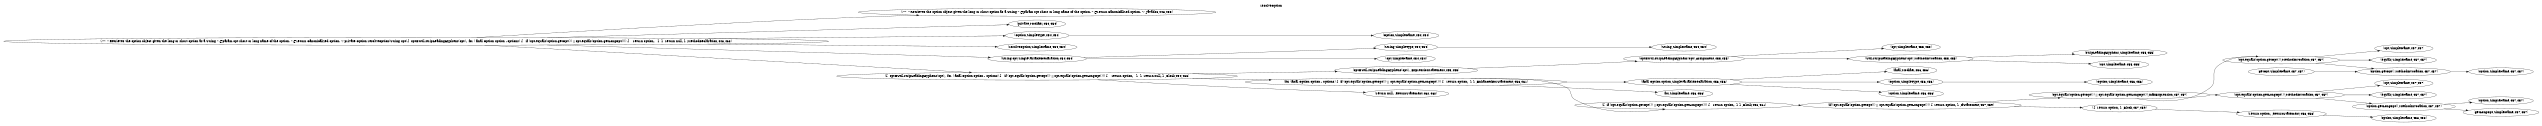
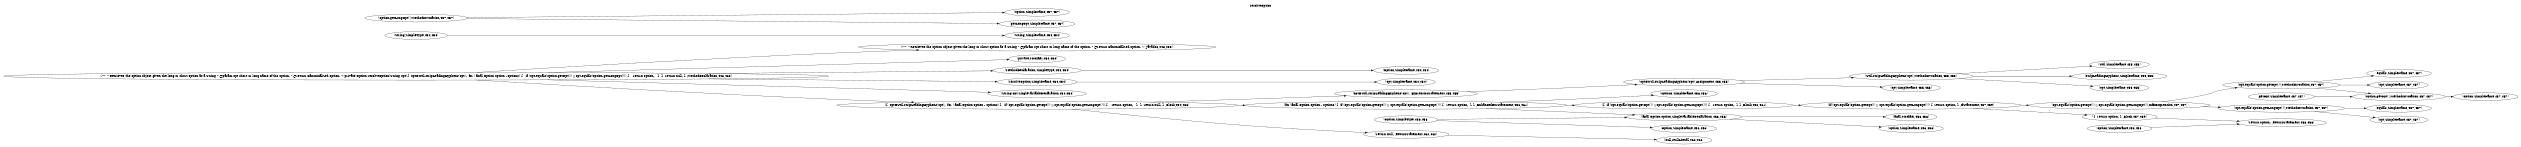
(1037, 36) -> (1037, 70)
(1229, 53) -> none
(1231, 59) -> (1226, 82)
none -> (2120, 65)
(1809, 82) -> (1531, 118)
(1684, 94) -> (1684, 94)
(2343, 101) -> none
(2347, 116) -> (2194, 126)
none -> (1684, 140)
